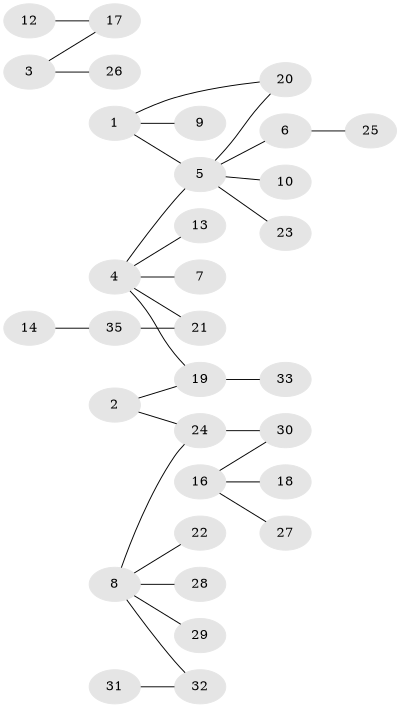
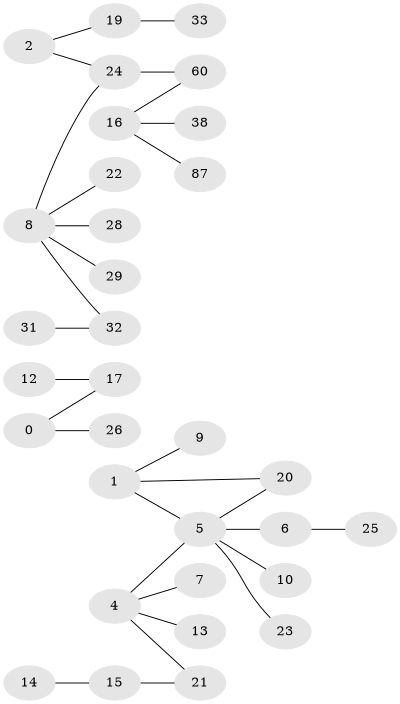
(29, 72) -> (29, 431)
(154, 322) -> none
(115, 328) -> (115, 683)
(286, 431) -> (200, 72)
(286, 482) -> (200, 123)
(286, 533) -> (200, 175)
